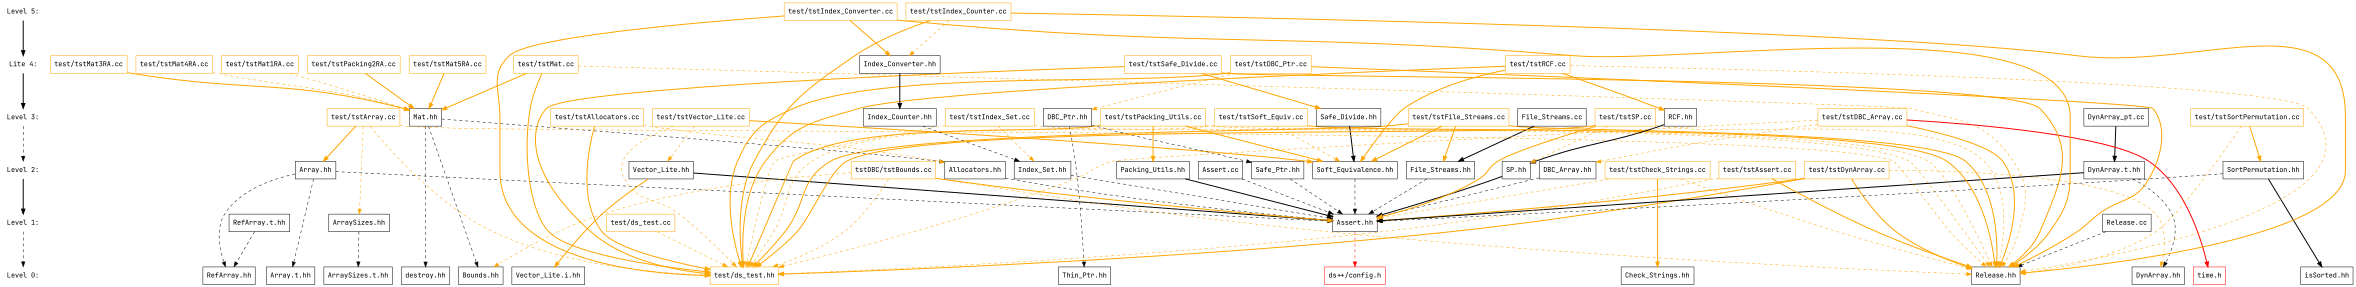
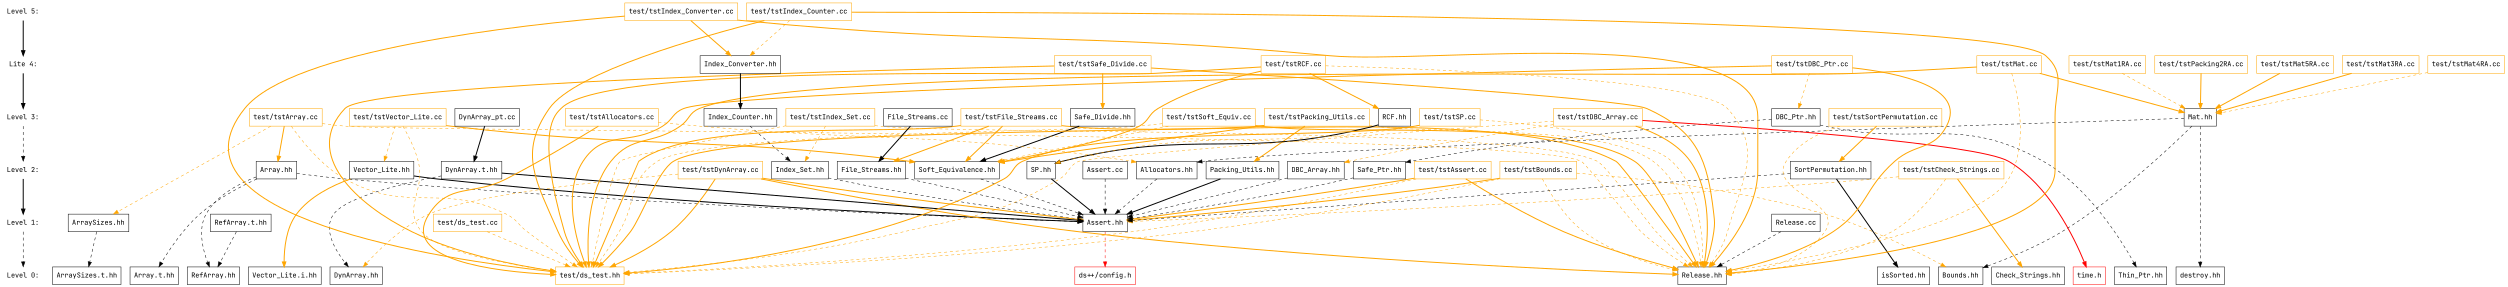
(893, 170) -> (1538, 170)
(1489, 170) -> (1274, 200)
